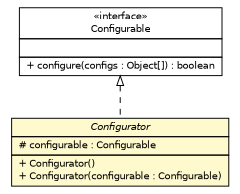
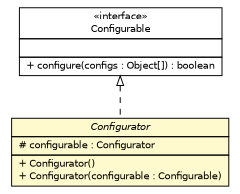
(87, 145) -> (87, 145)
